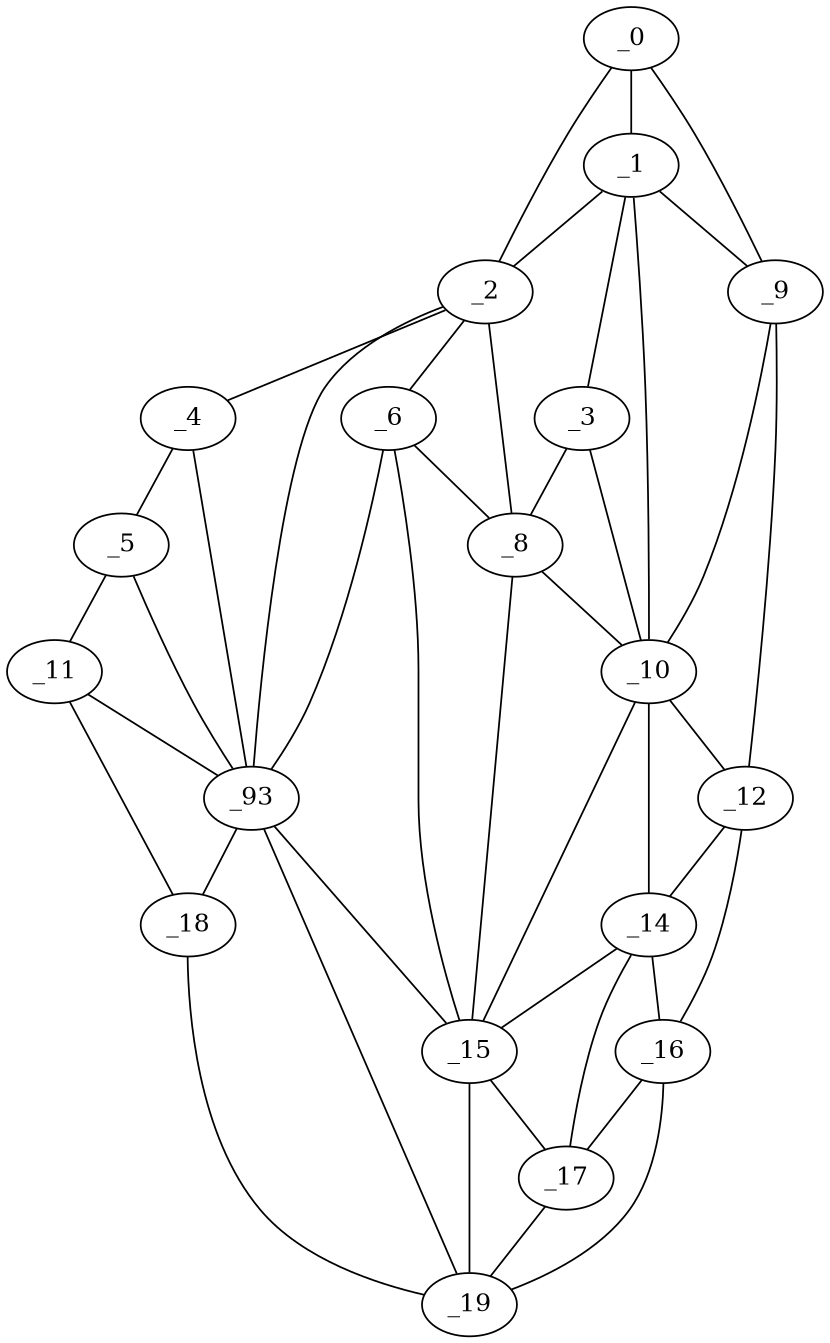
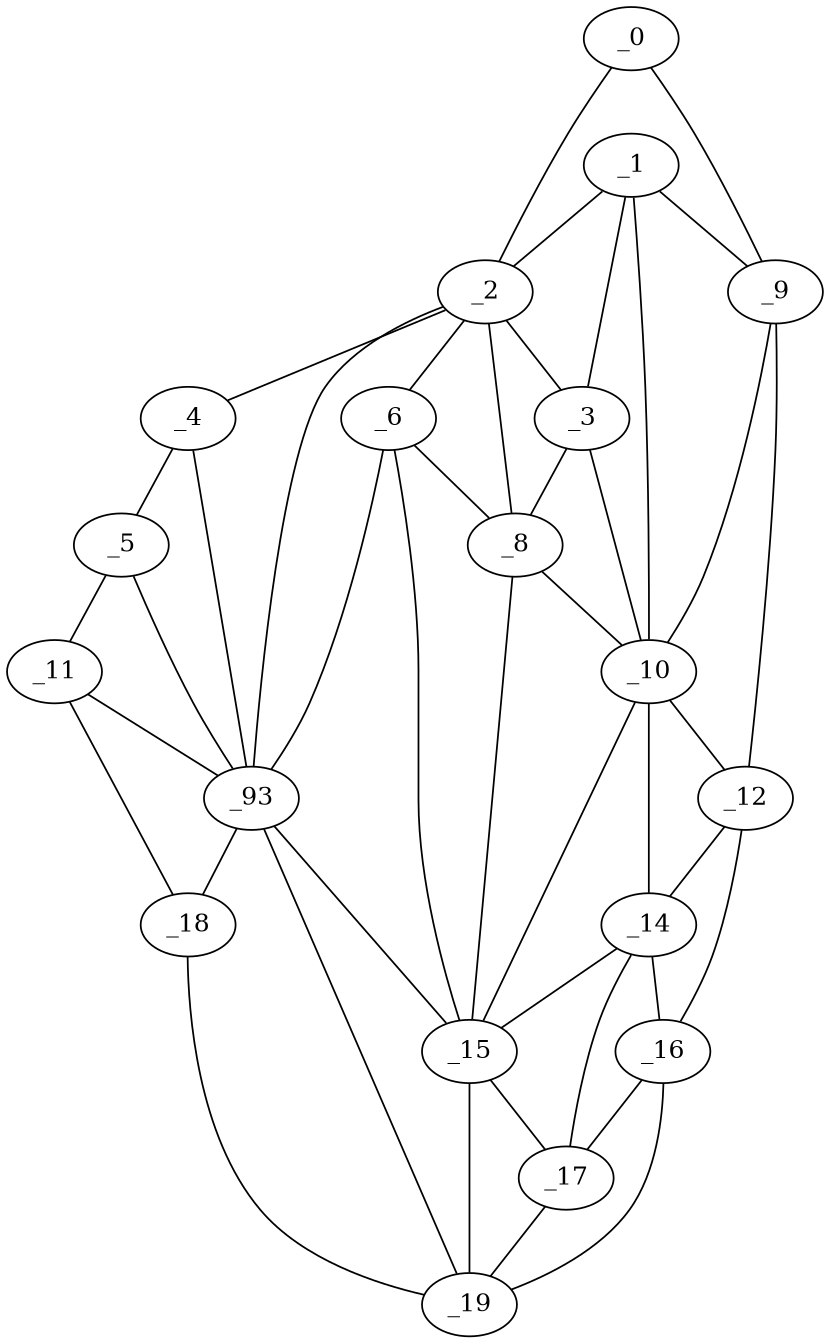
(631, 102) -> none
none -> (534, 355)
